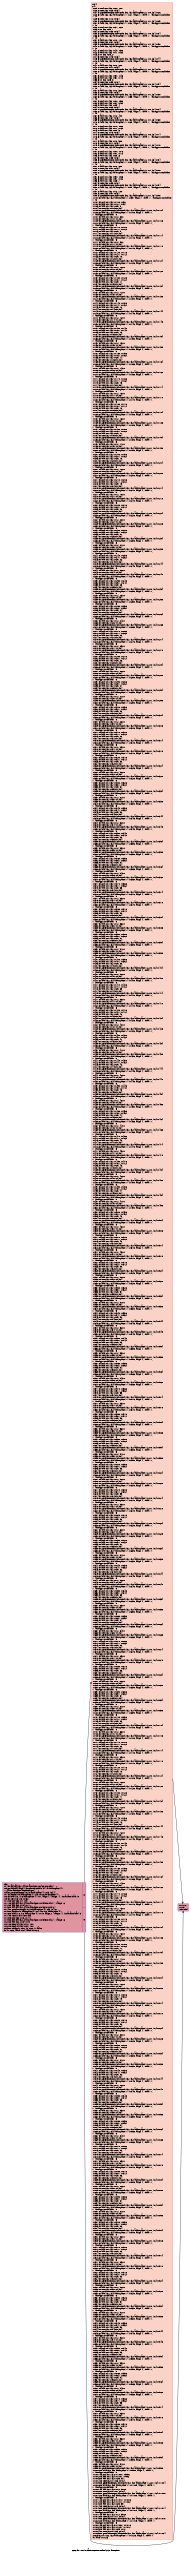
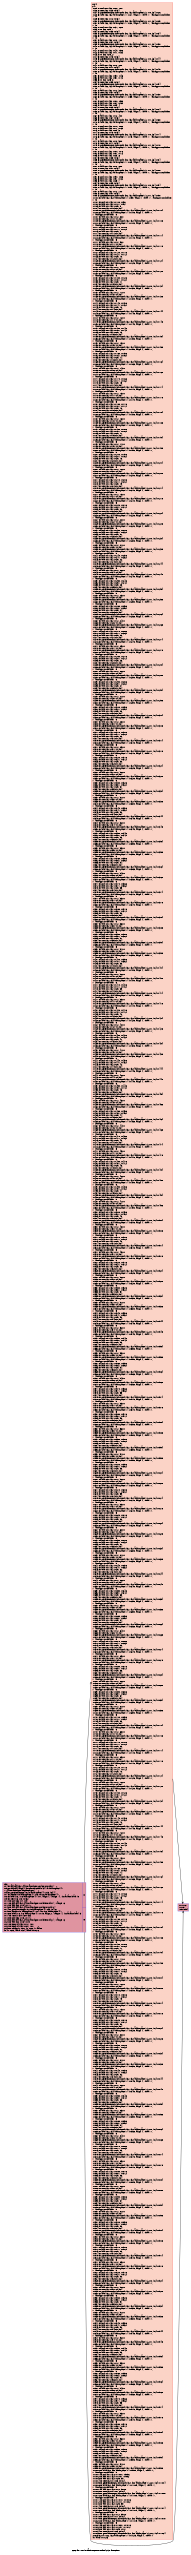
(108, 1681) -> (109, 1681)
